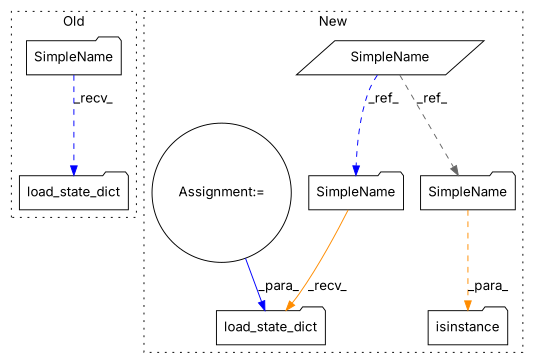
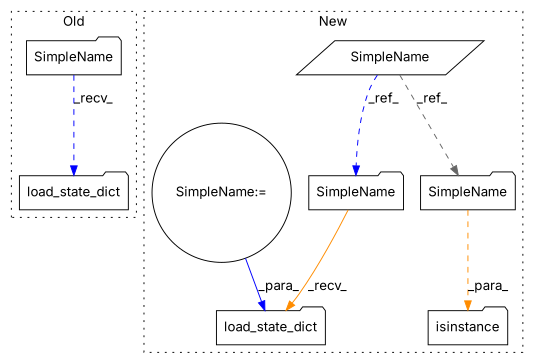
(222, 193) -> (222, 193)
